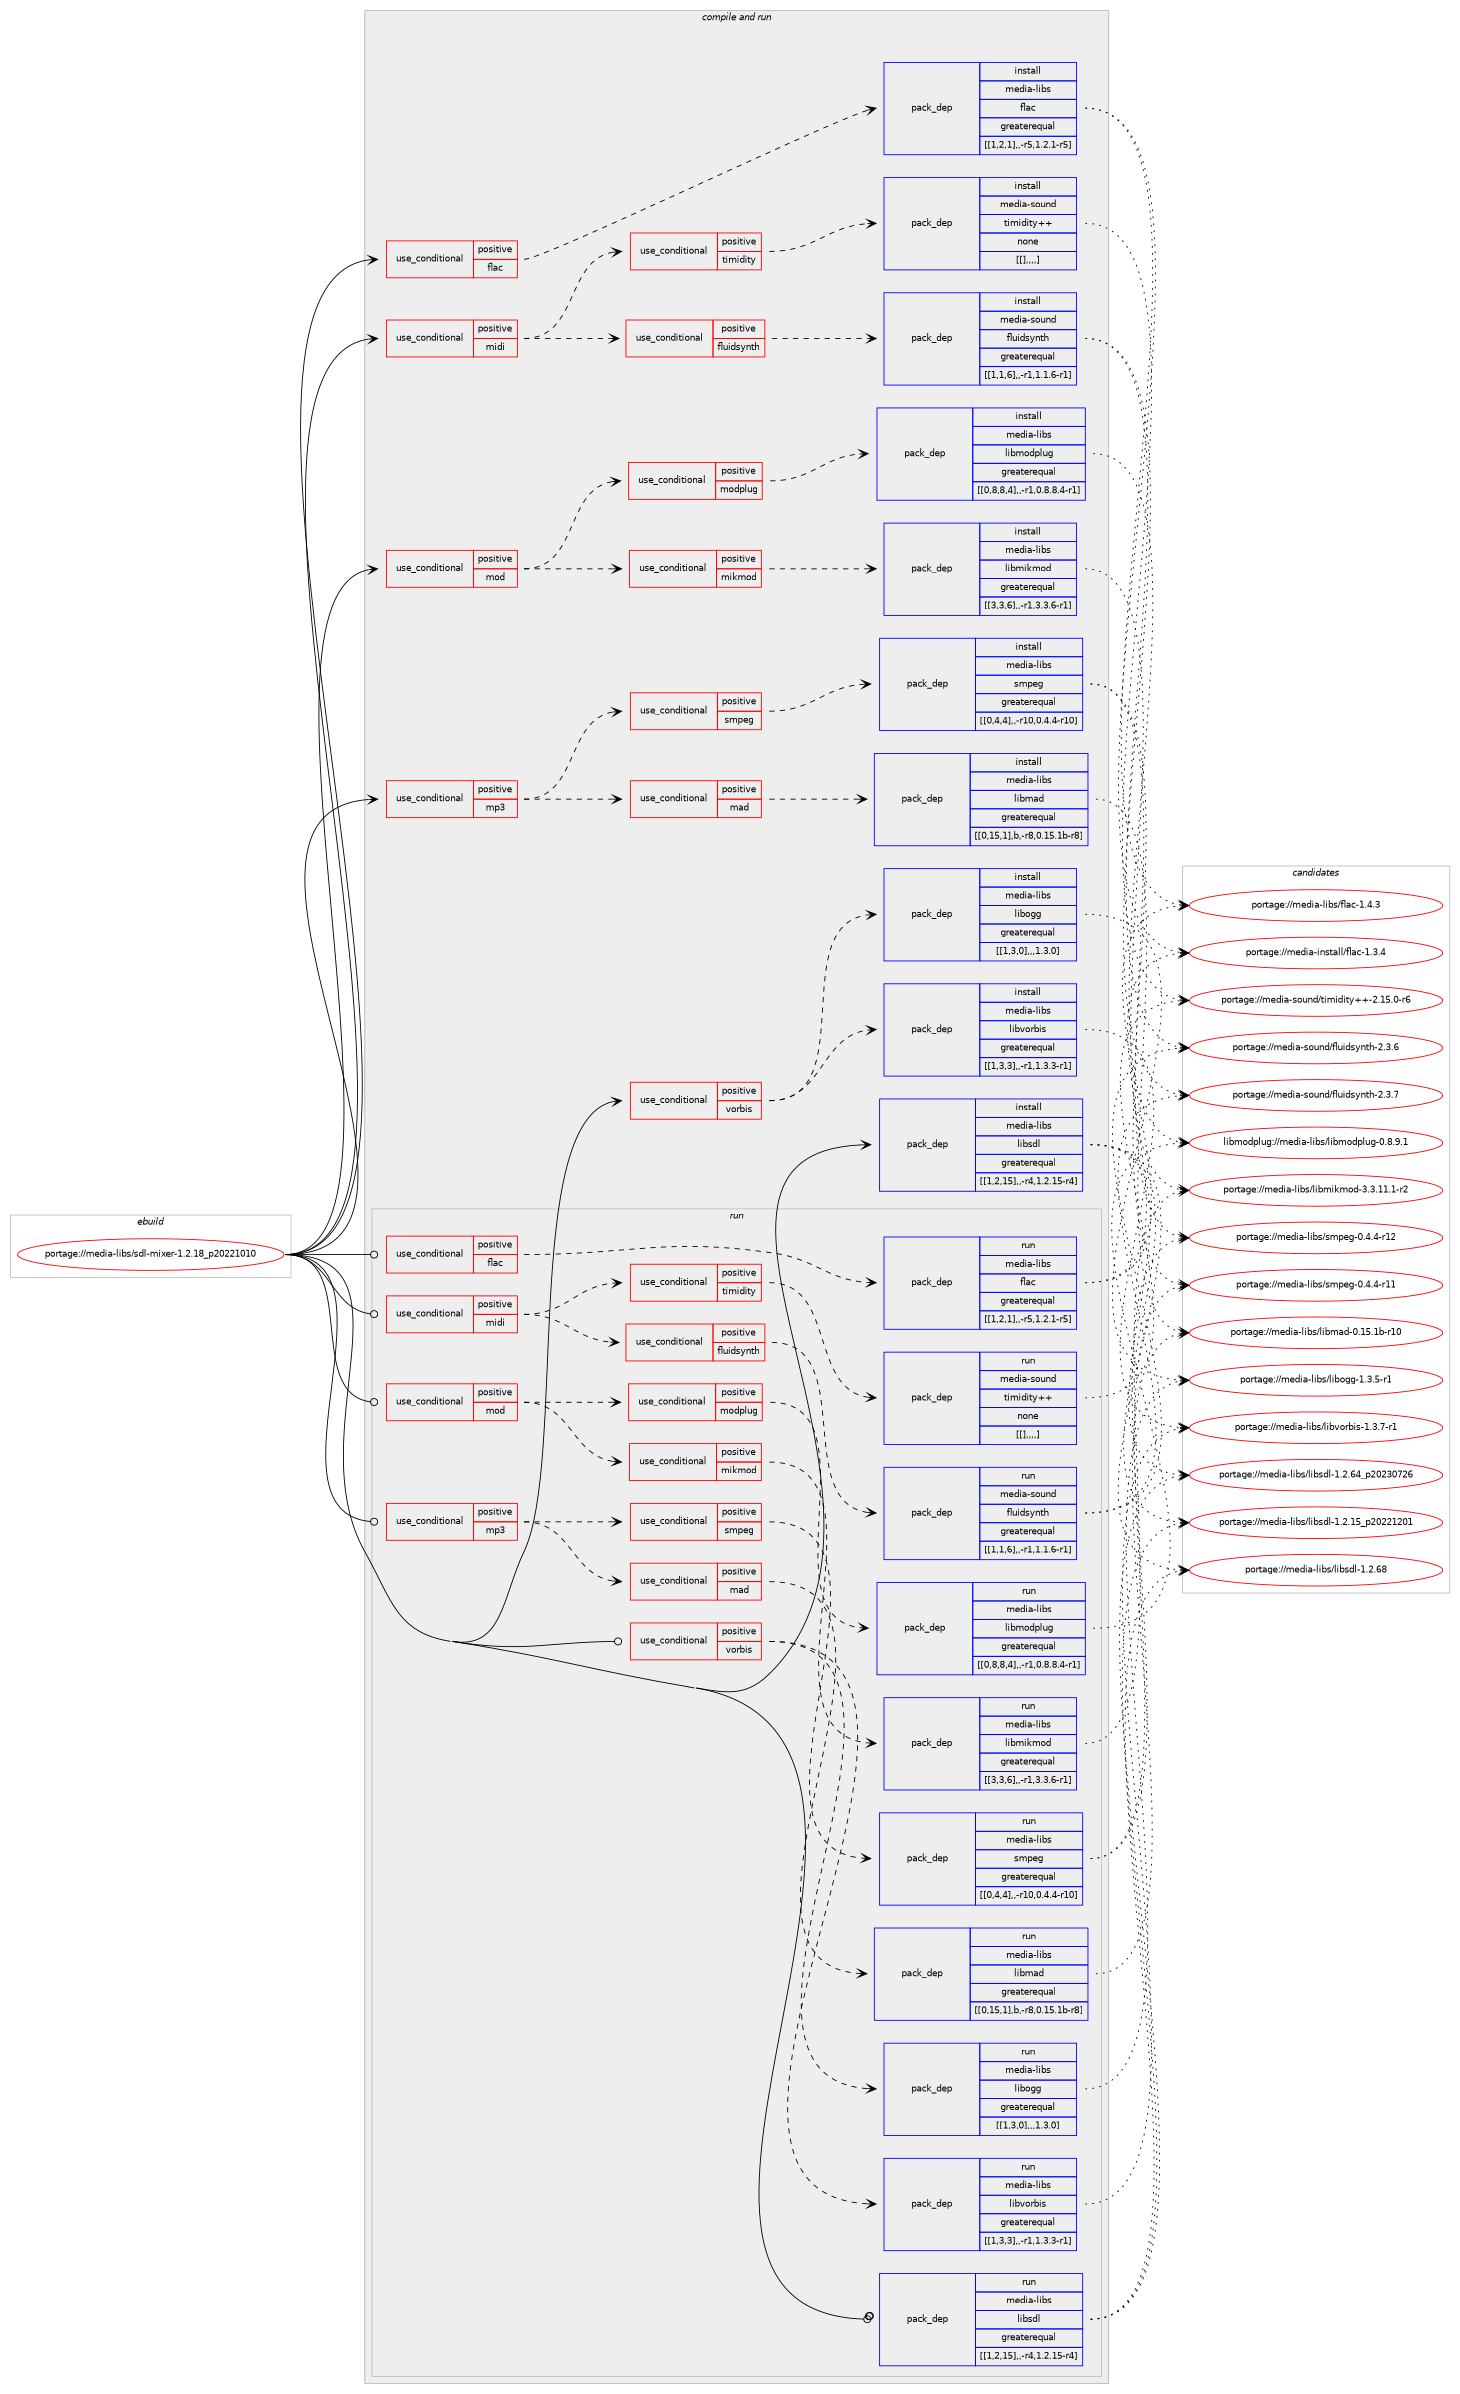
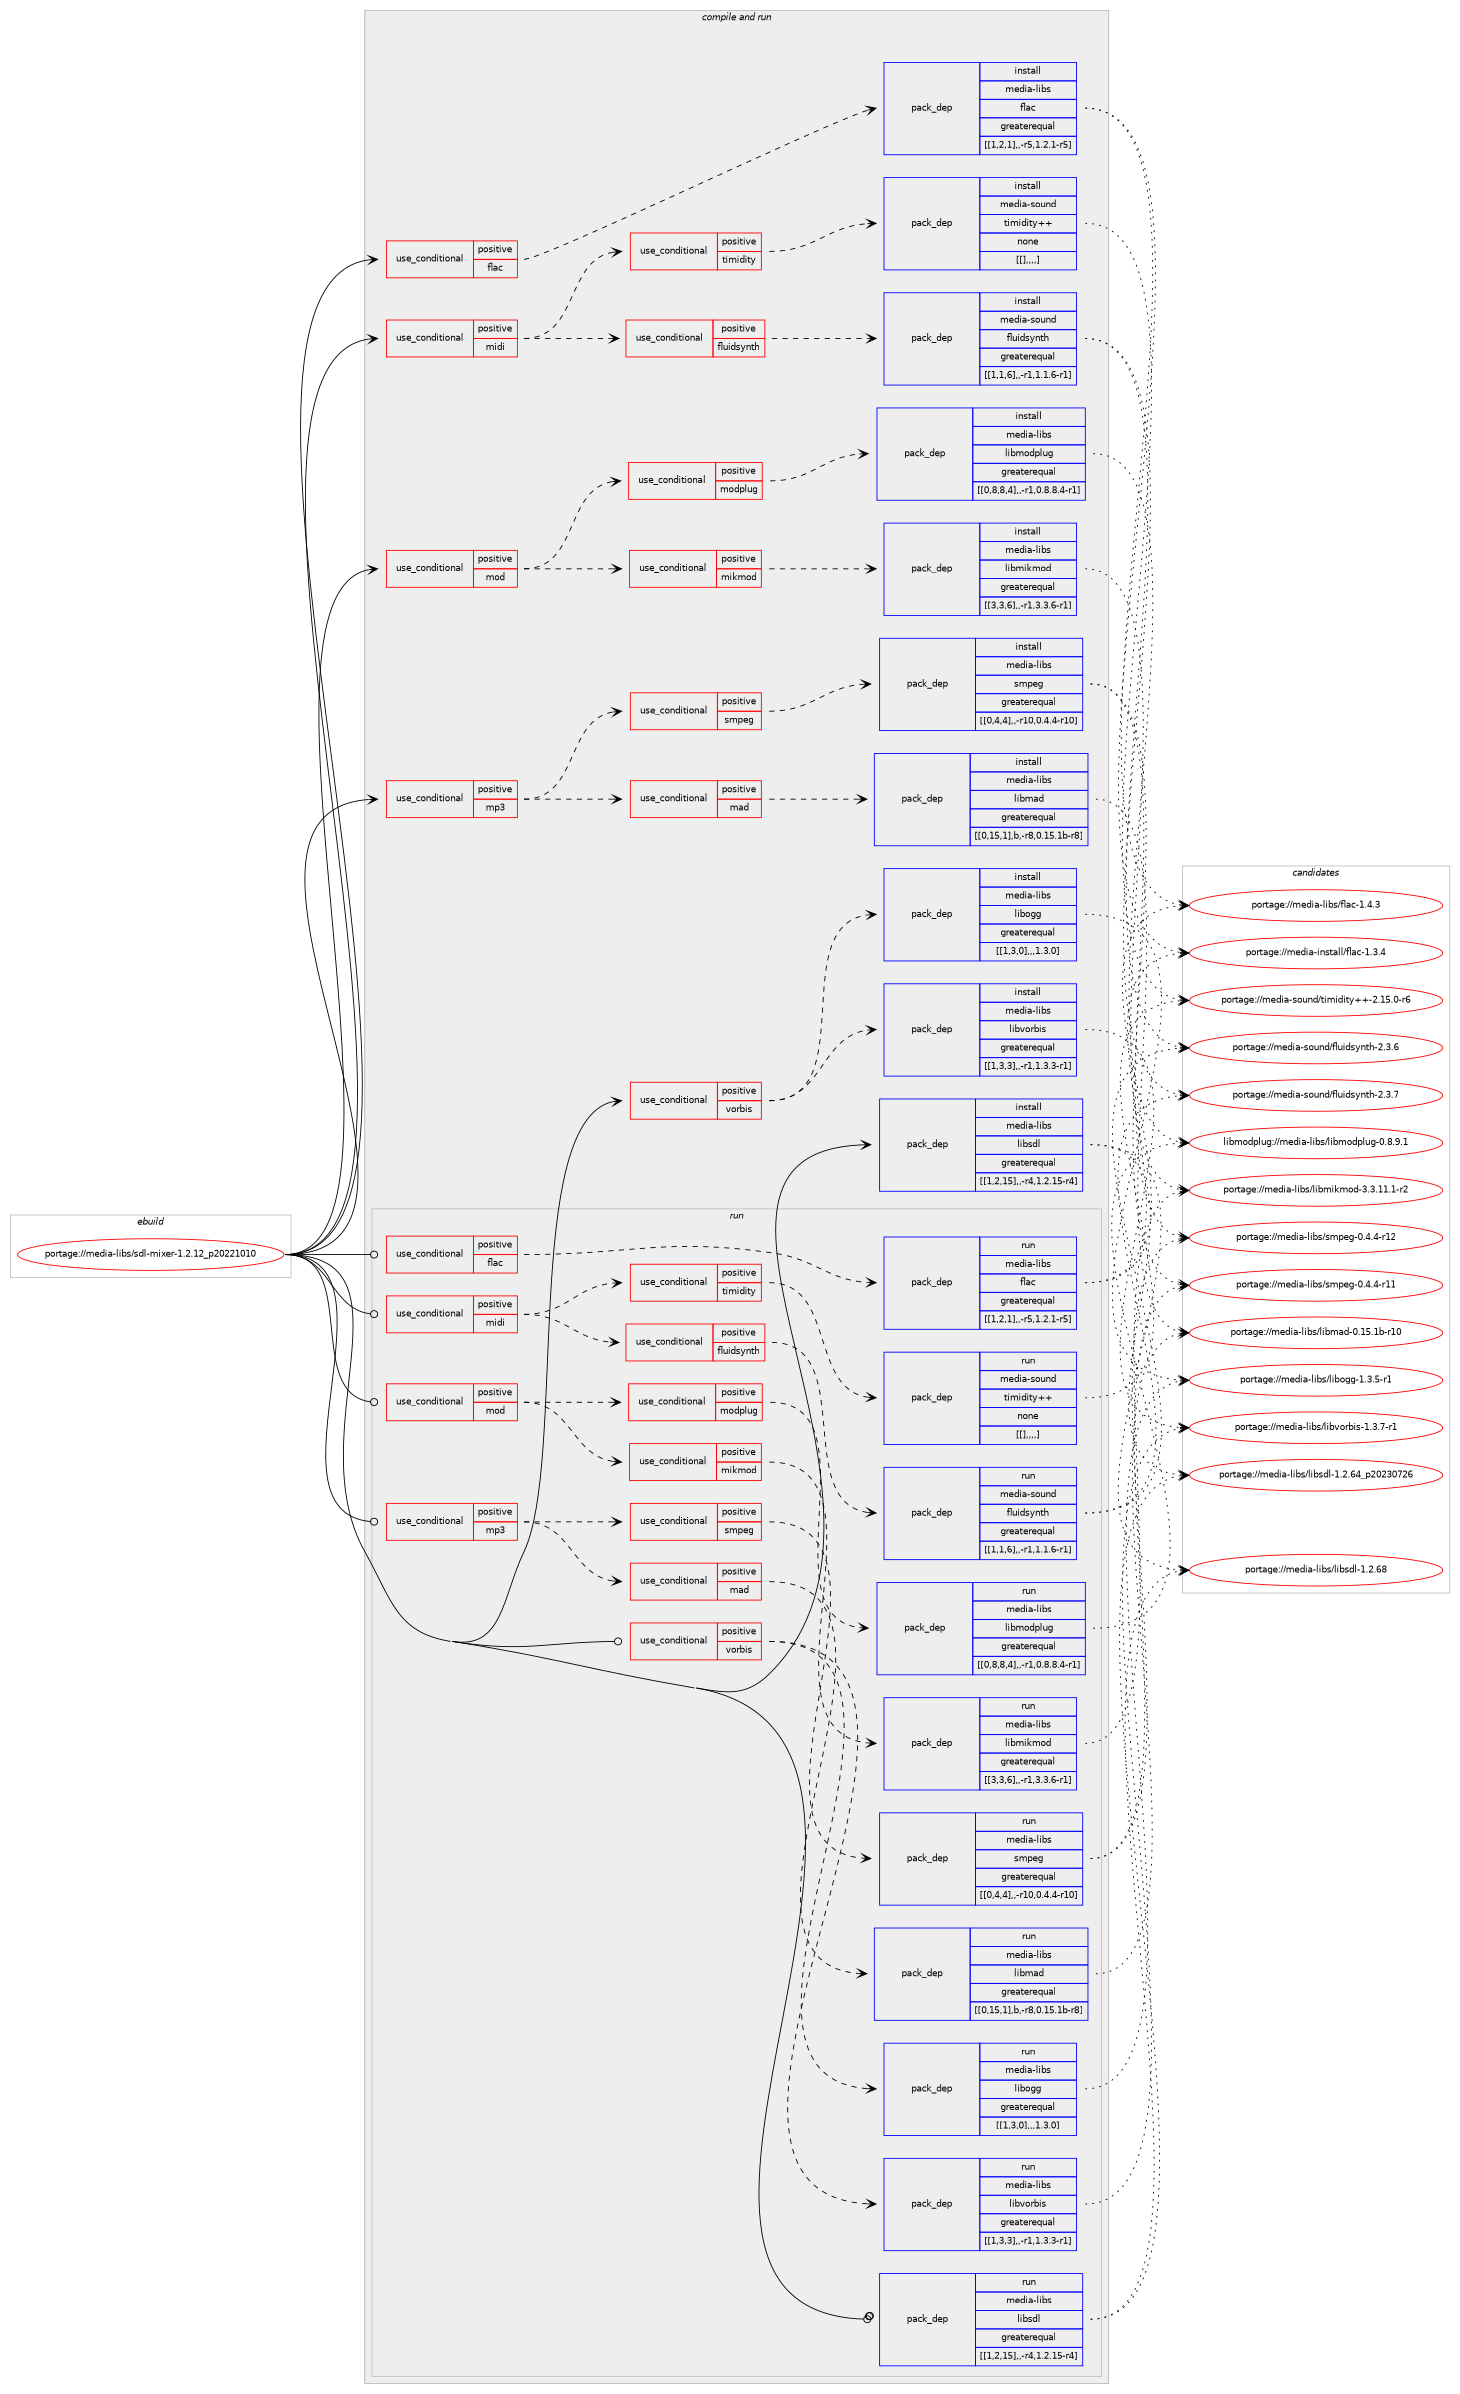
(151, 1255) -> (151, 1255)
(1316, 1523) -> none
